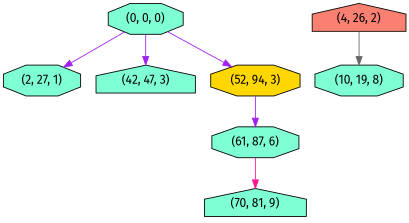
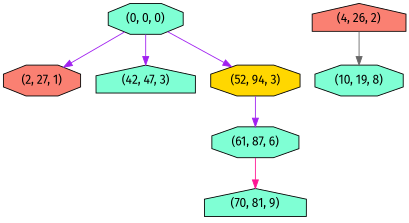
(42, 81) -> (42, 81)
